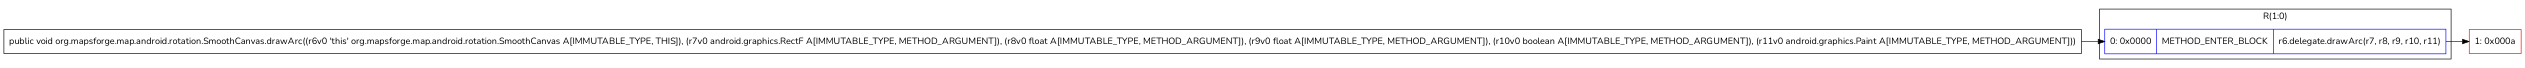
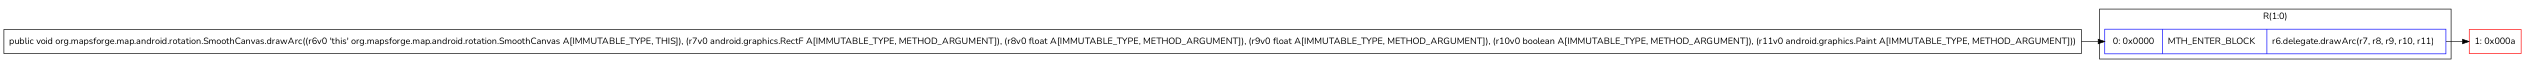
(2215, 41) -> (2212, 41)
